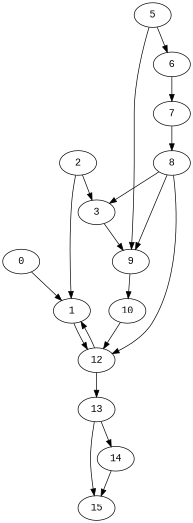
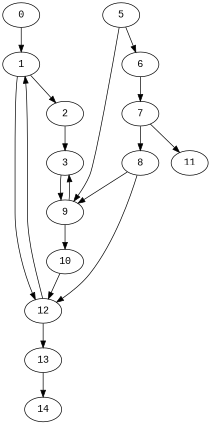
none -> (190, 163)
(138, 185) -> (70, 191)
(70, 233) -> (41, 86)
(97, 508) -> none
